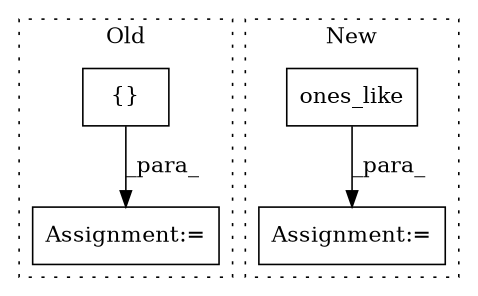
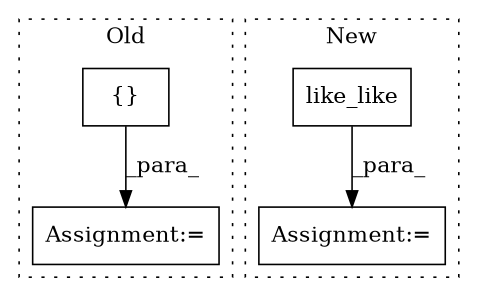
(352, 97) -> (352, 97)
